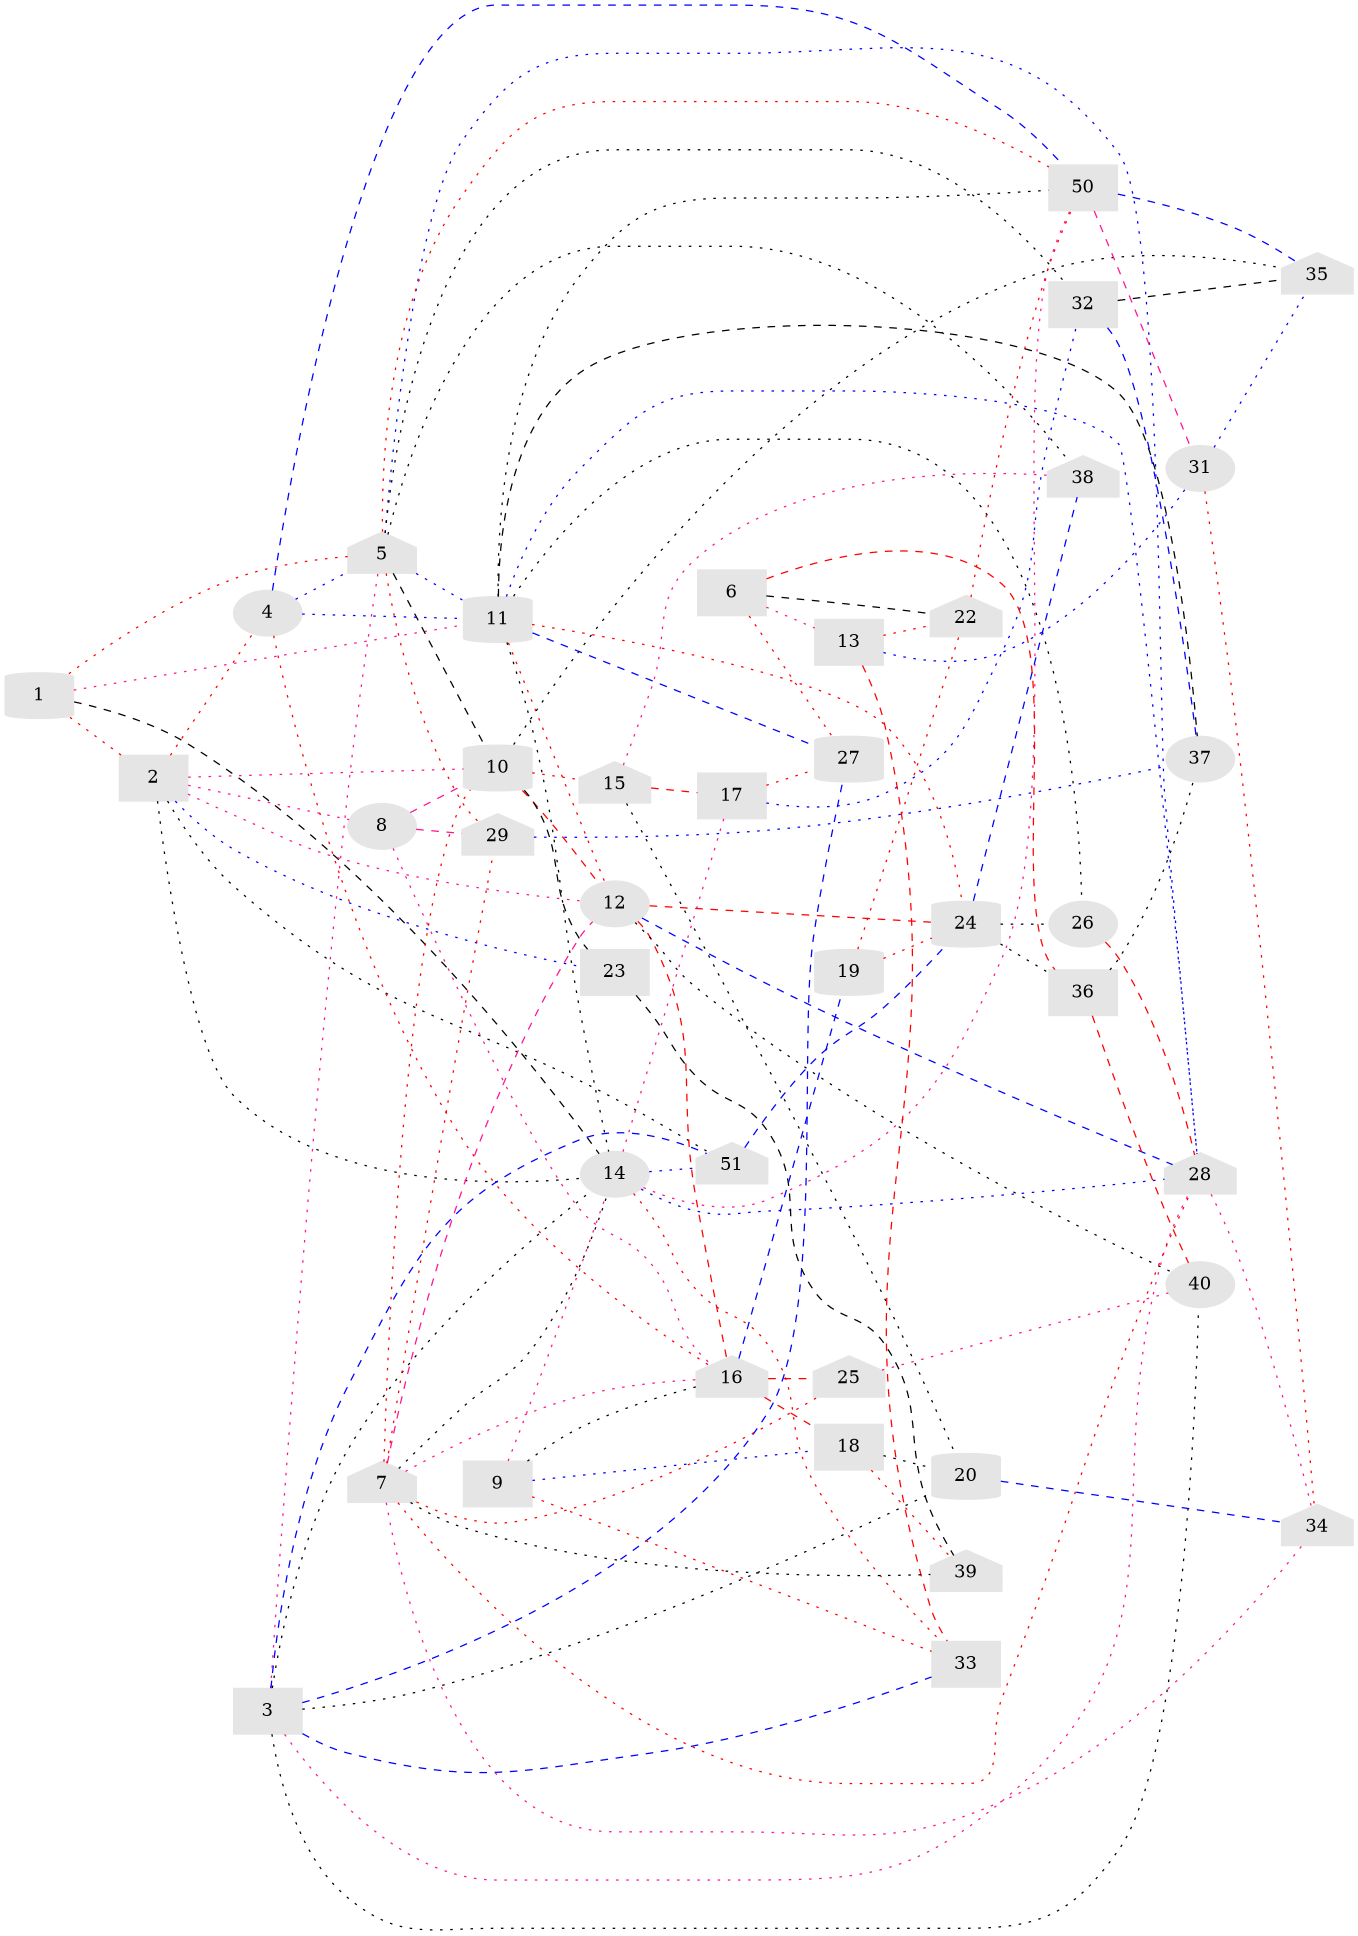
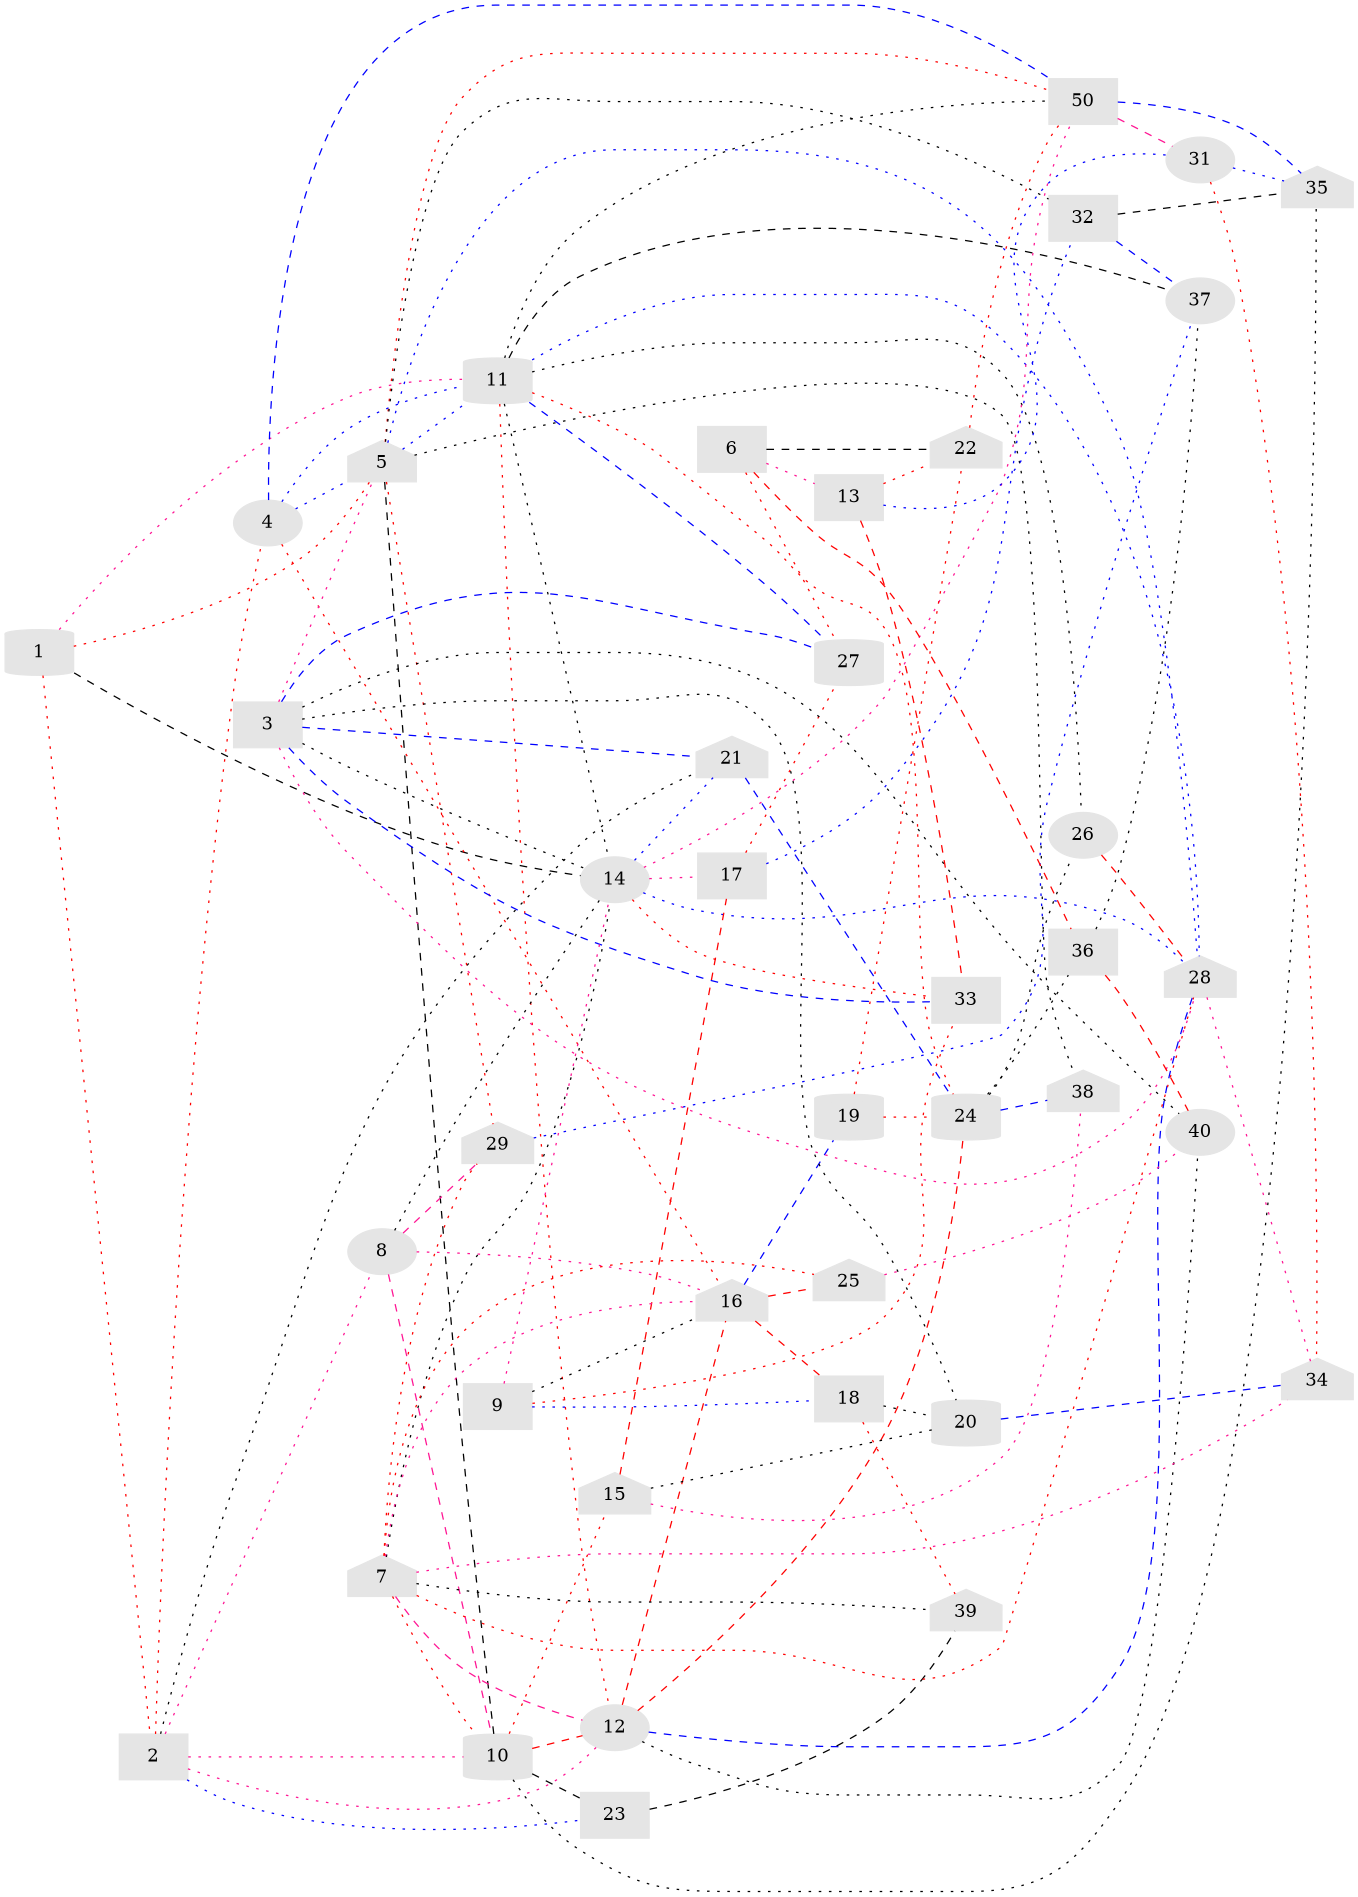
(257, 1114) -> (492, 1062)
(732, 1165) -> (732, 759)
